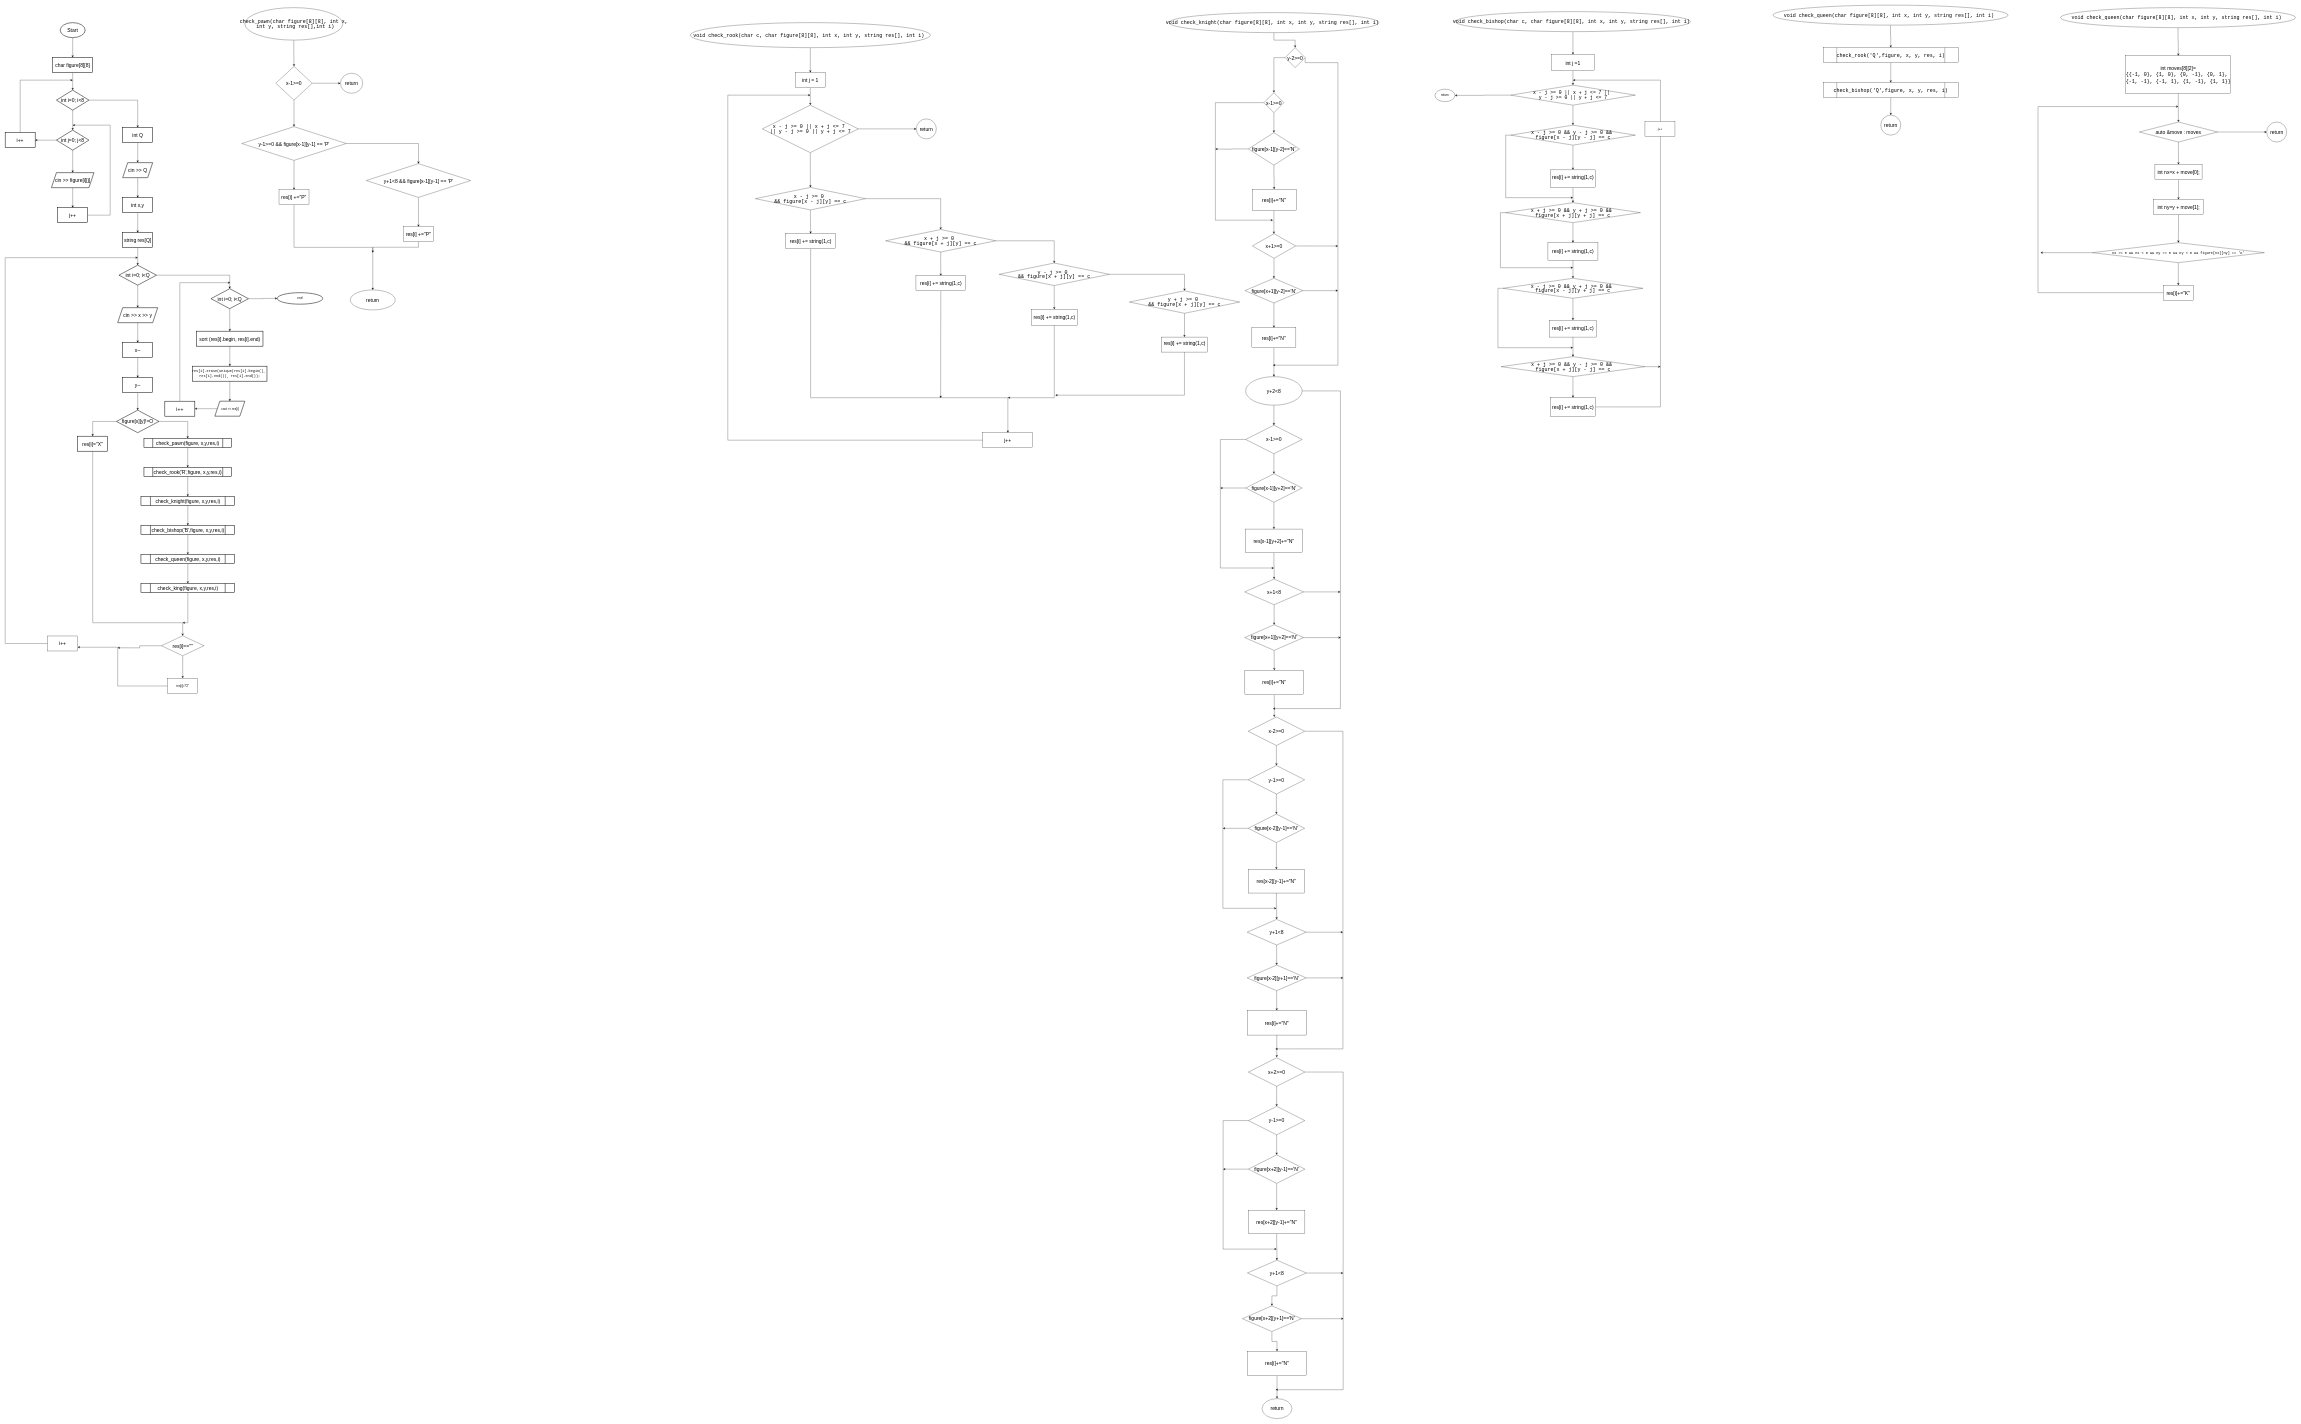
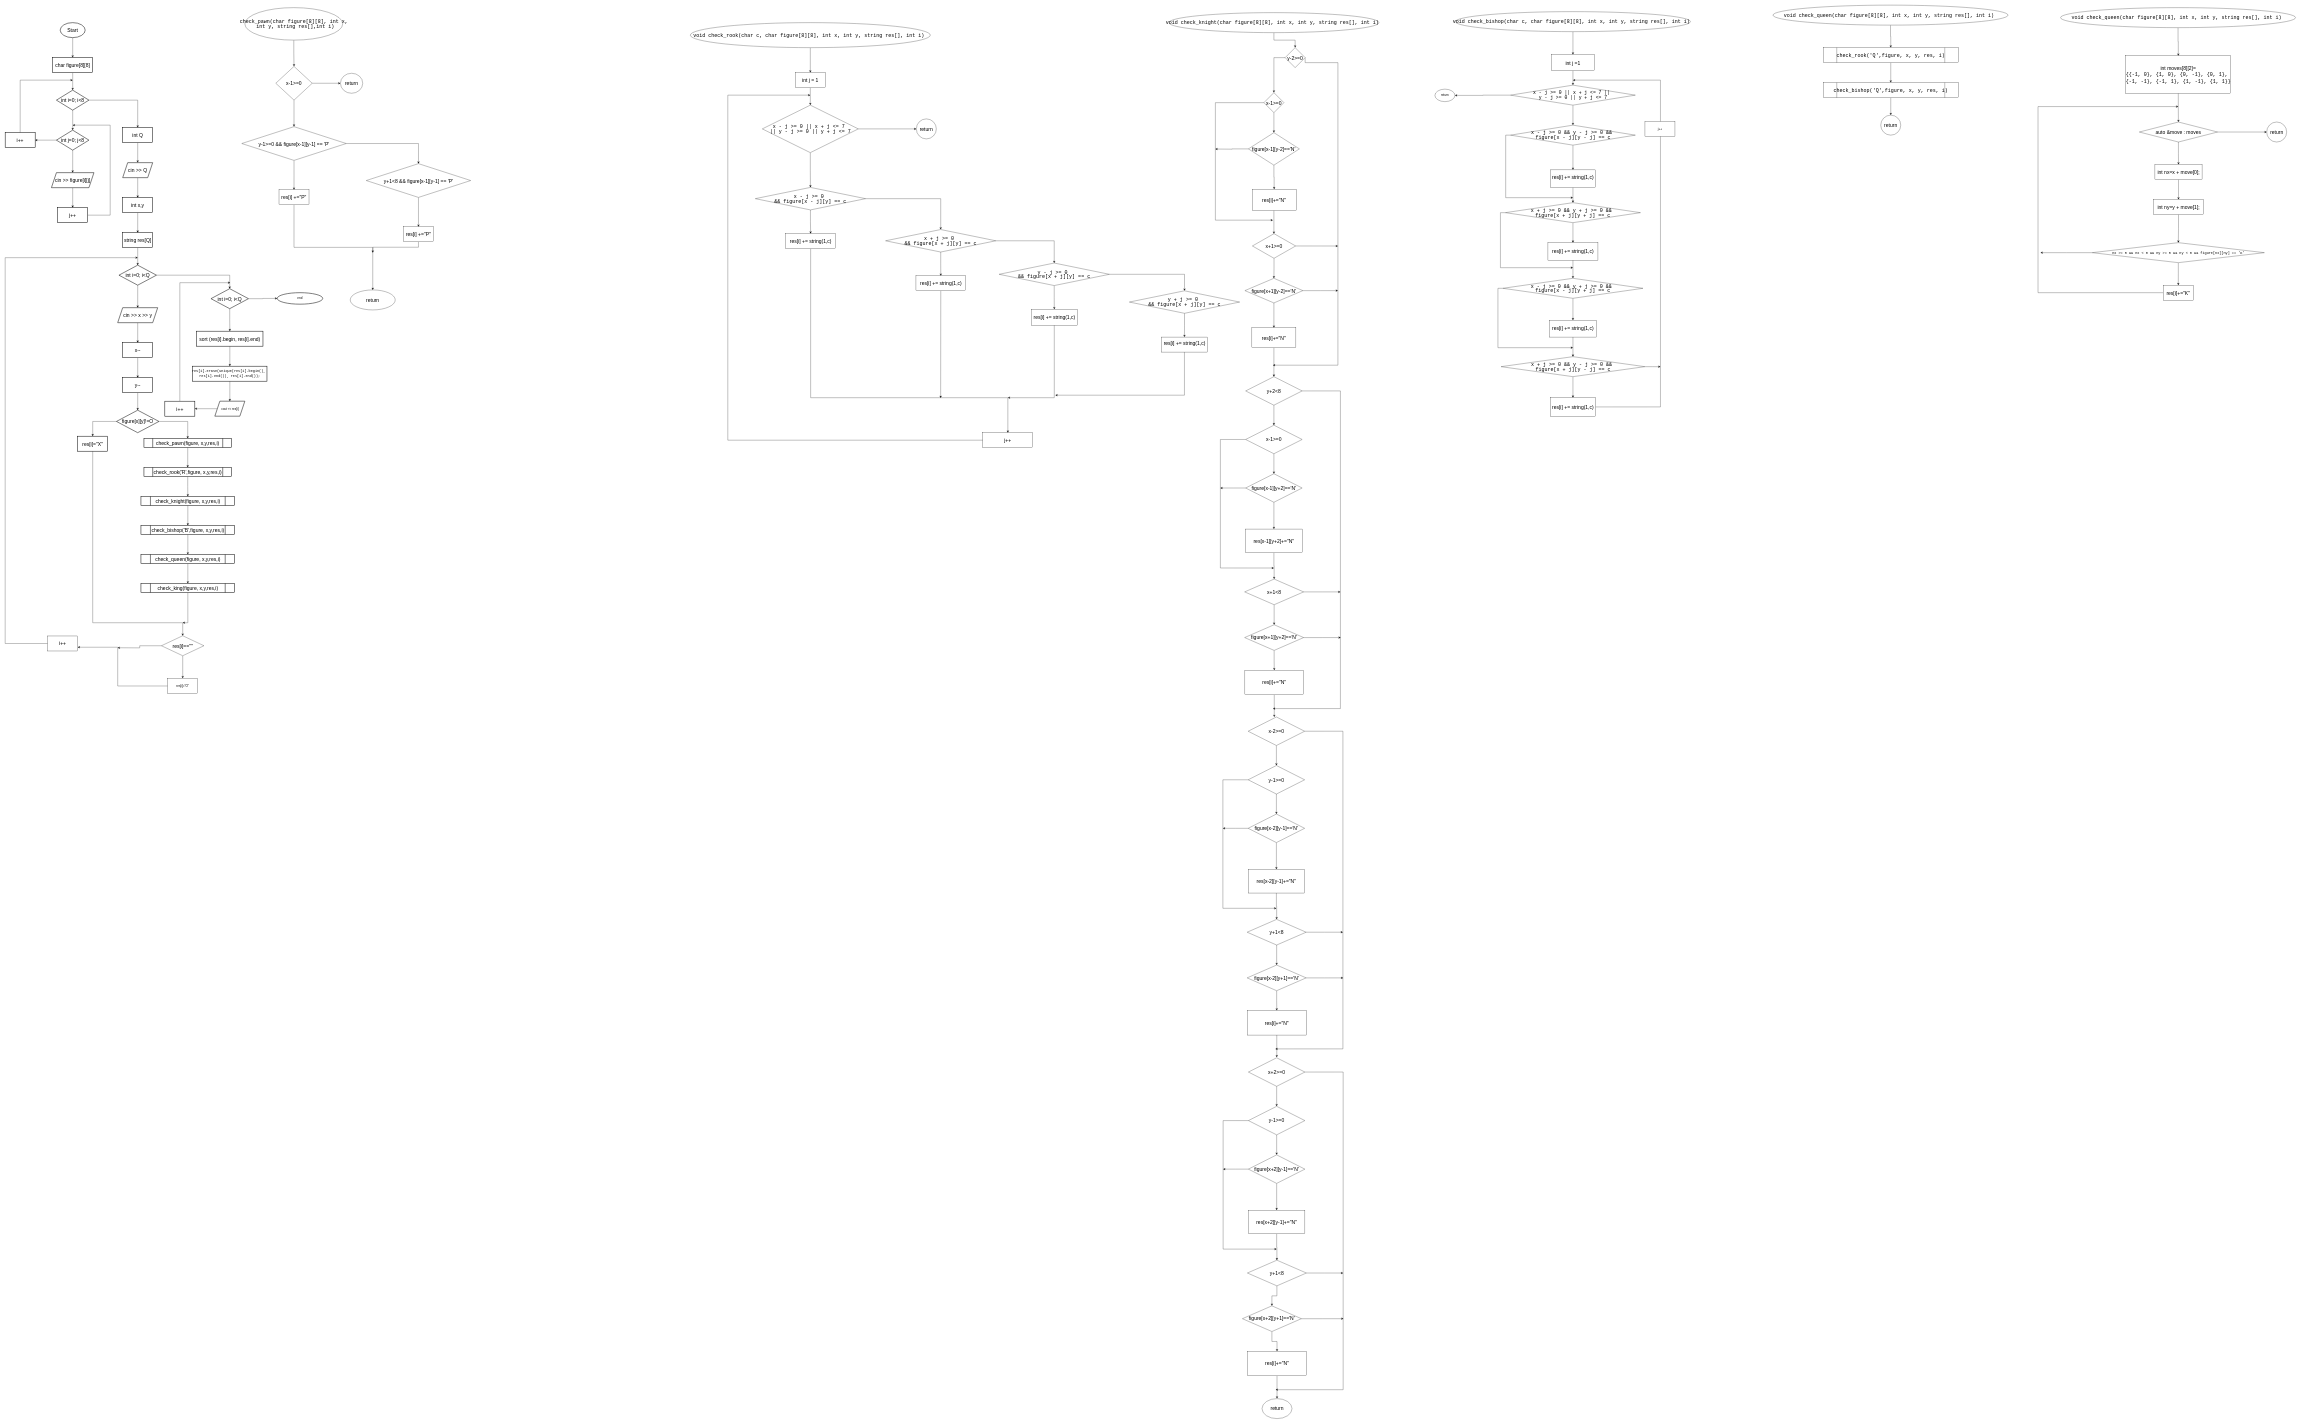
(1274, 391) -> (1274, 391)
